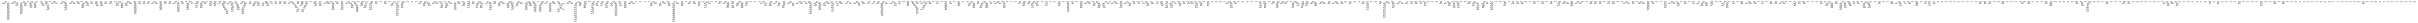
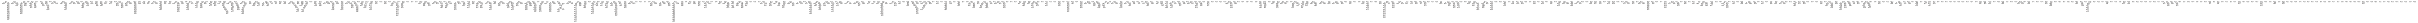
none -> (2018, 4)
